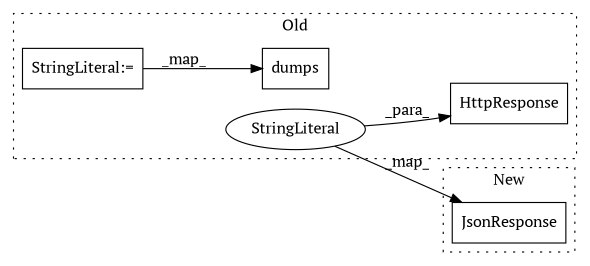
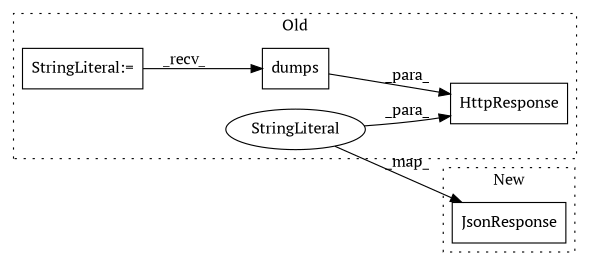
(184, 60) -> (184, 60)
none -> (384, 83)
